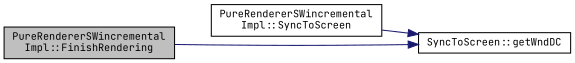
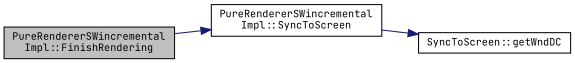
(291, 45) -> (188, 32)
